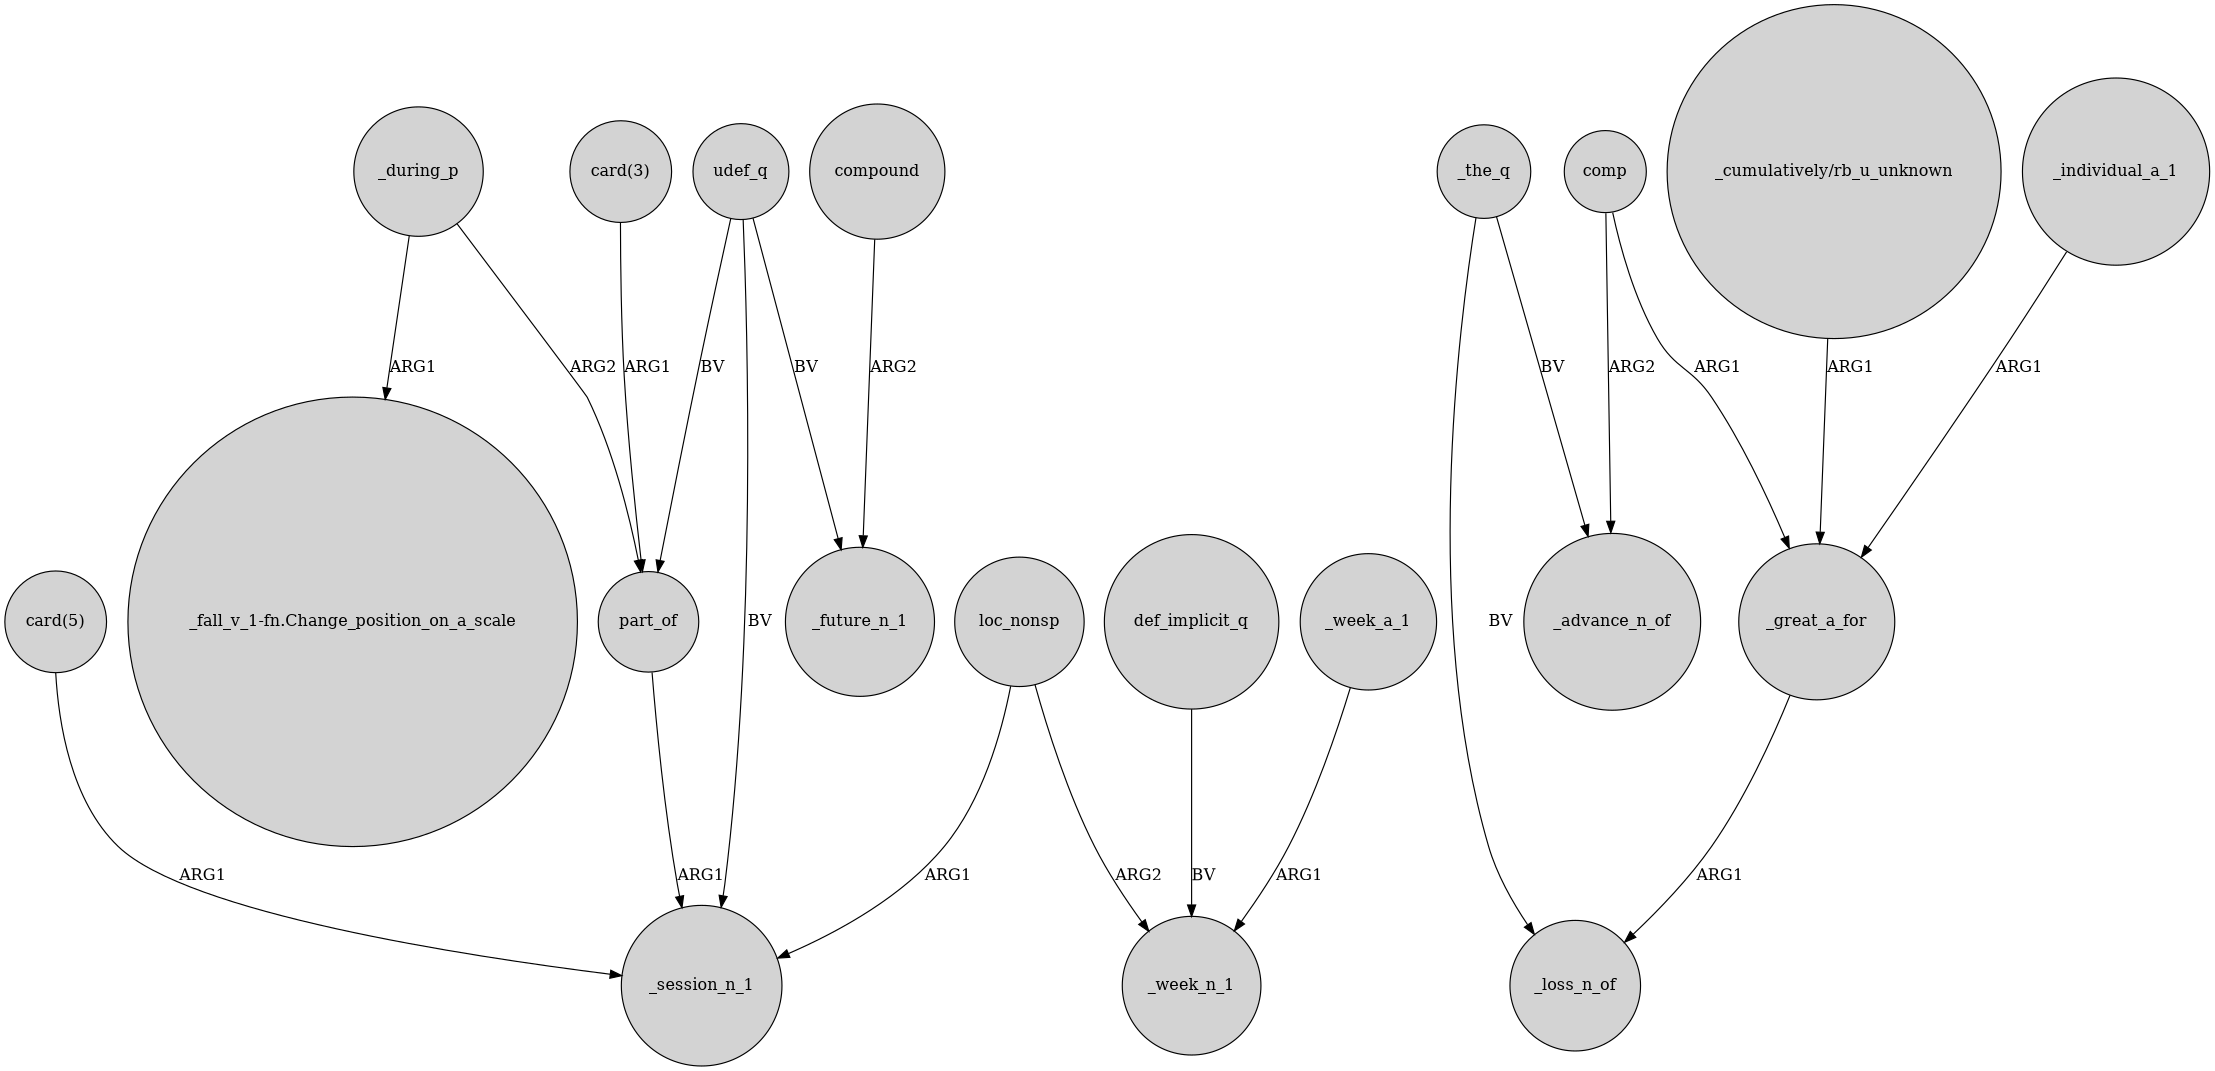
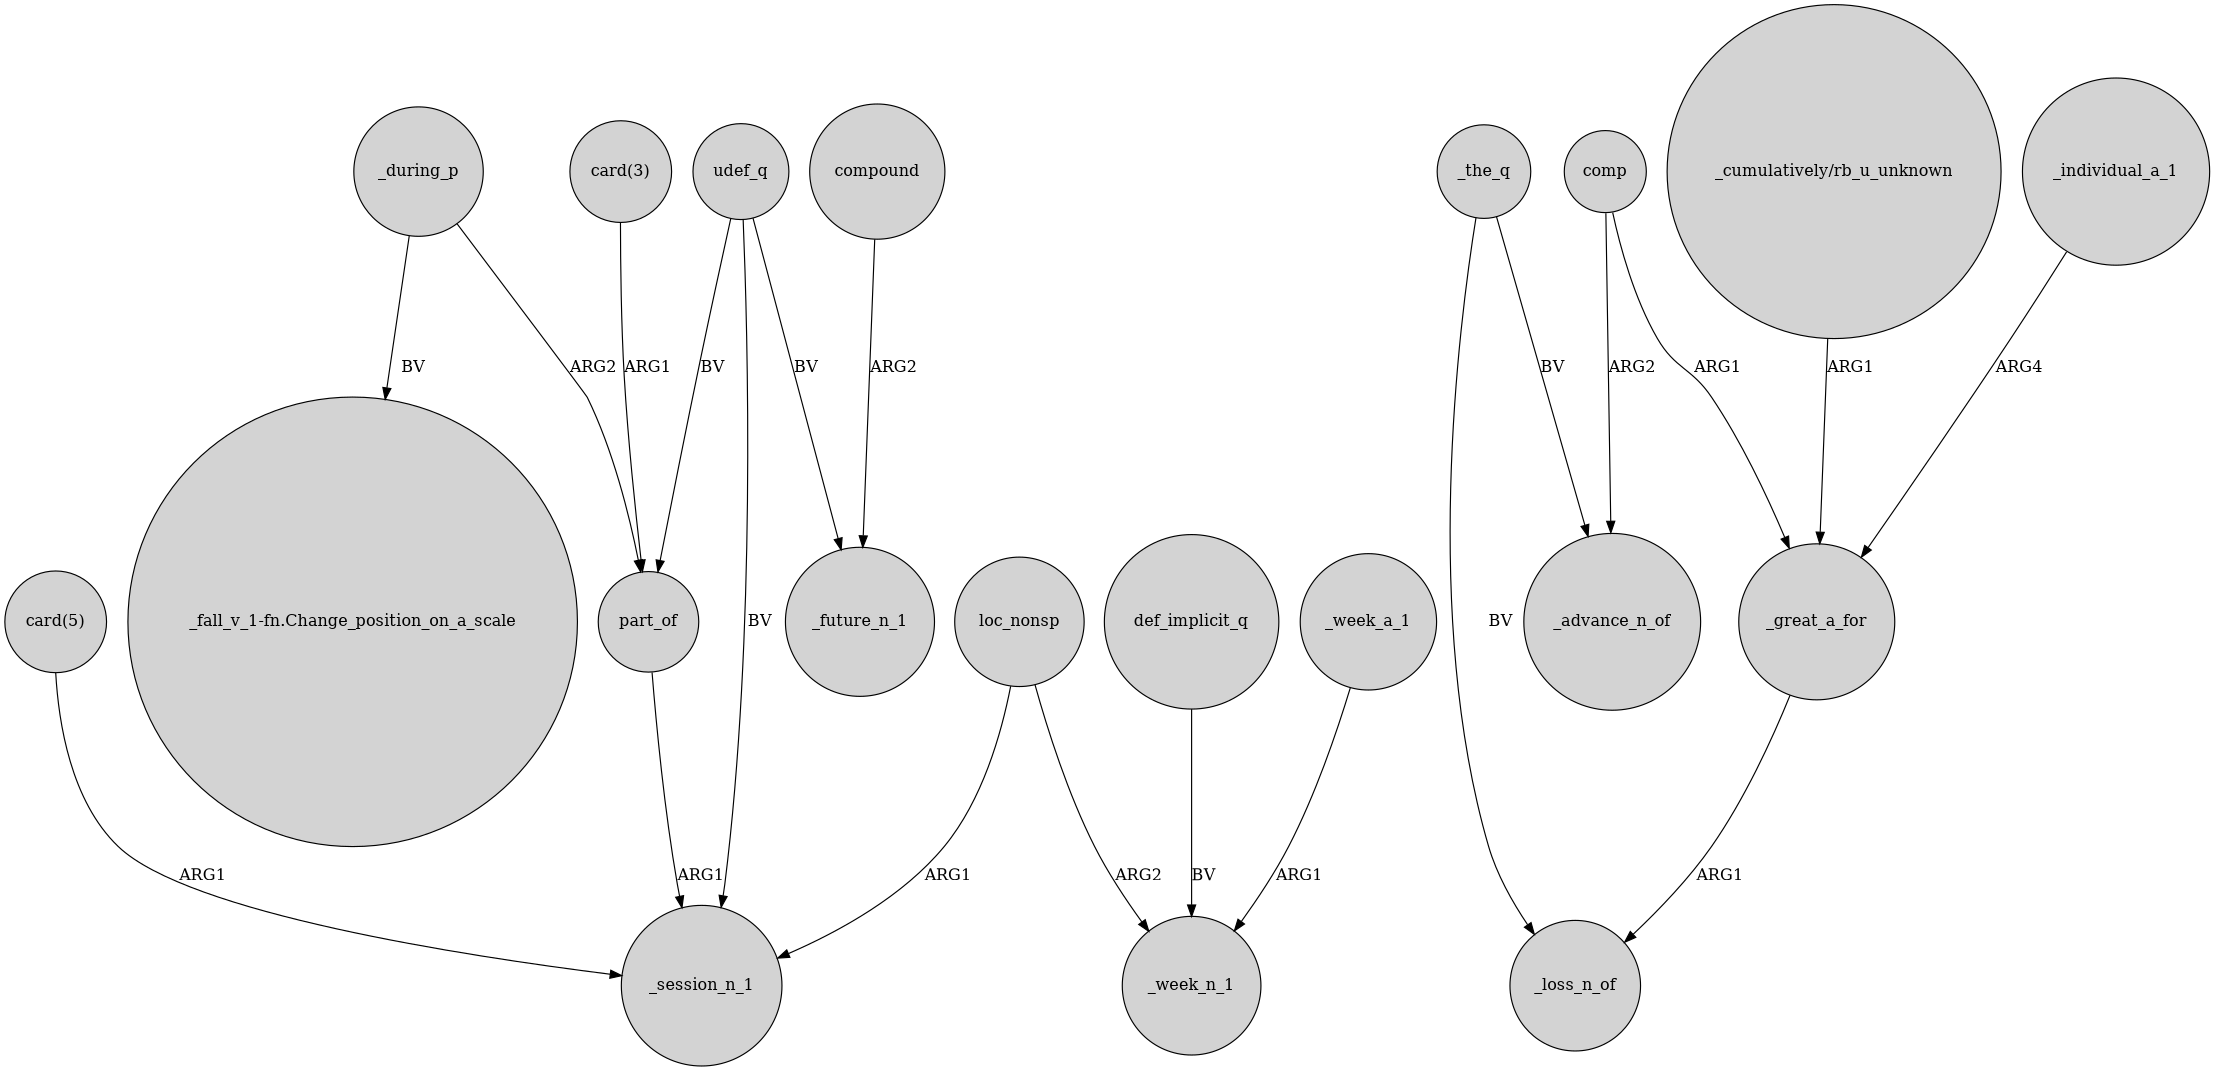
(413, 368) -> (413, 368)
(2020, 368) -> (2020, 368)
